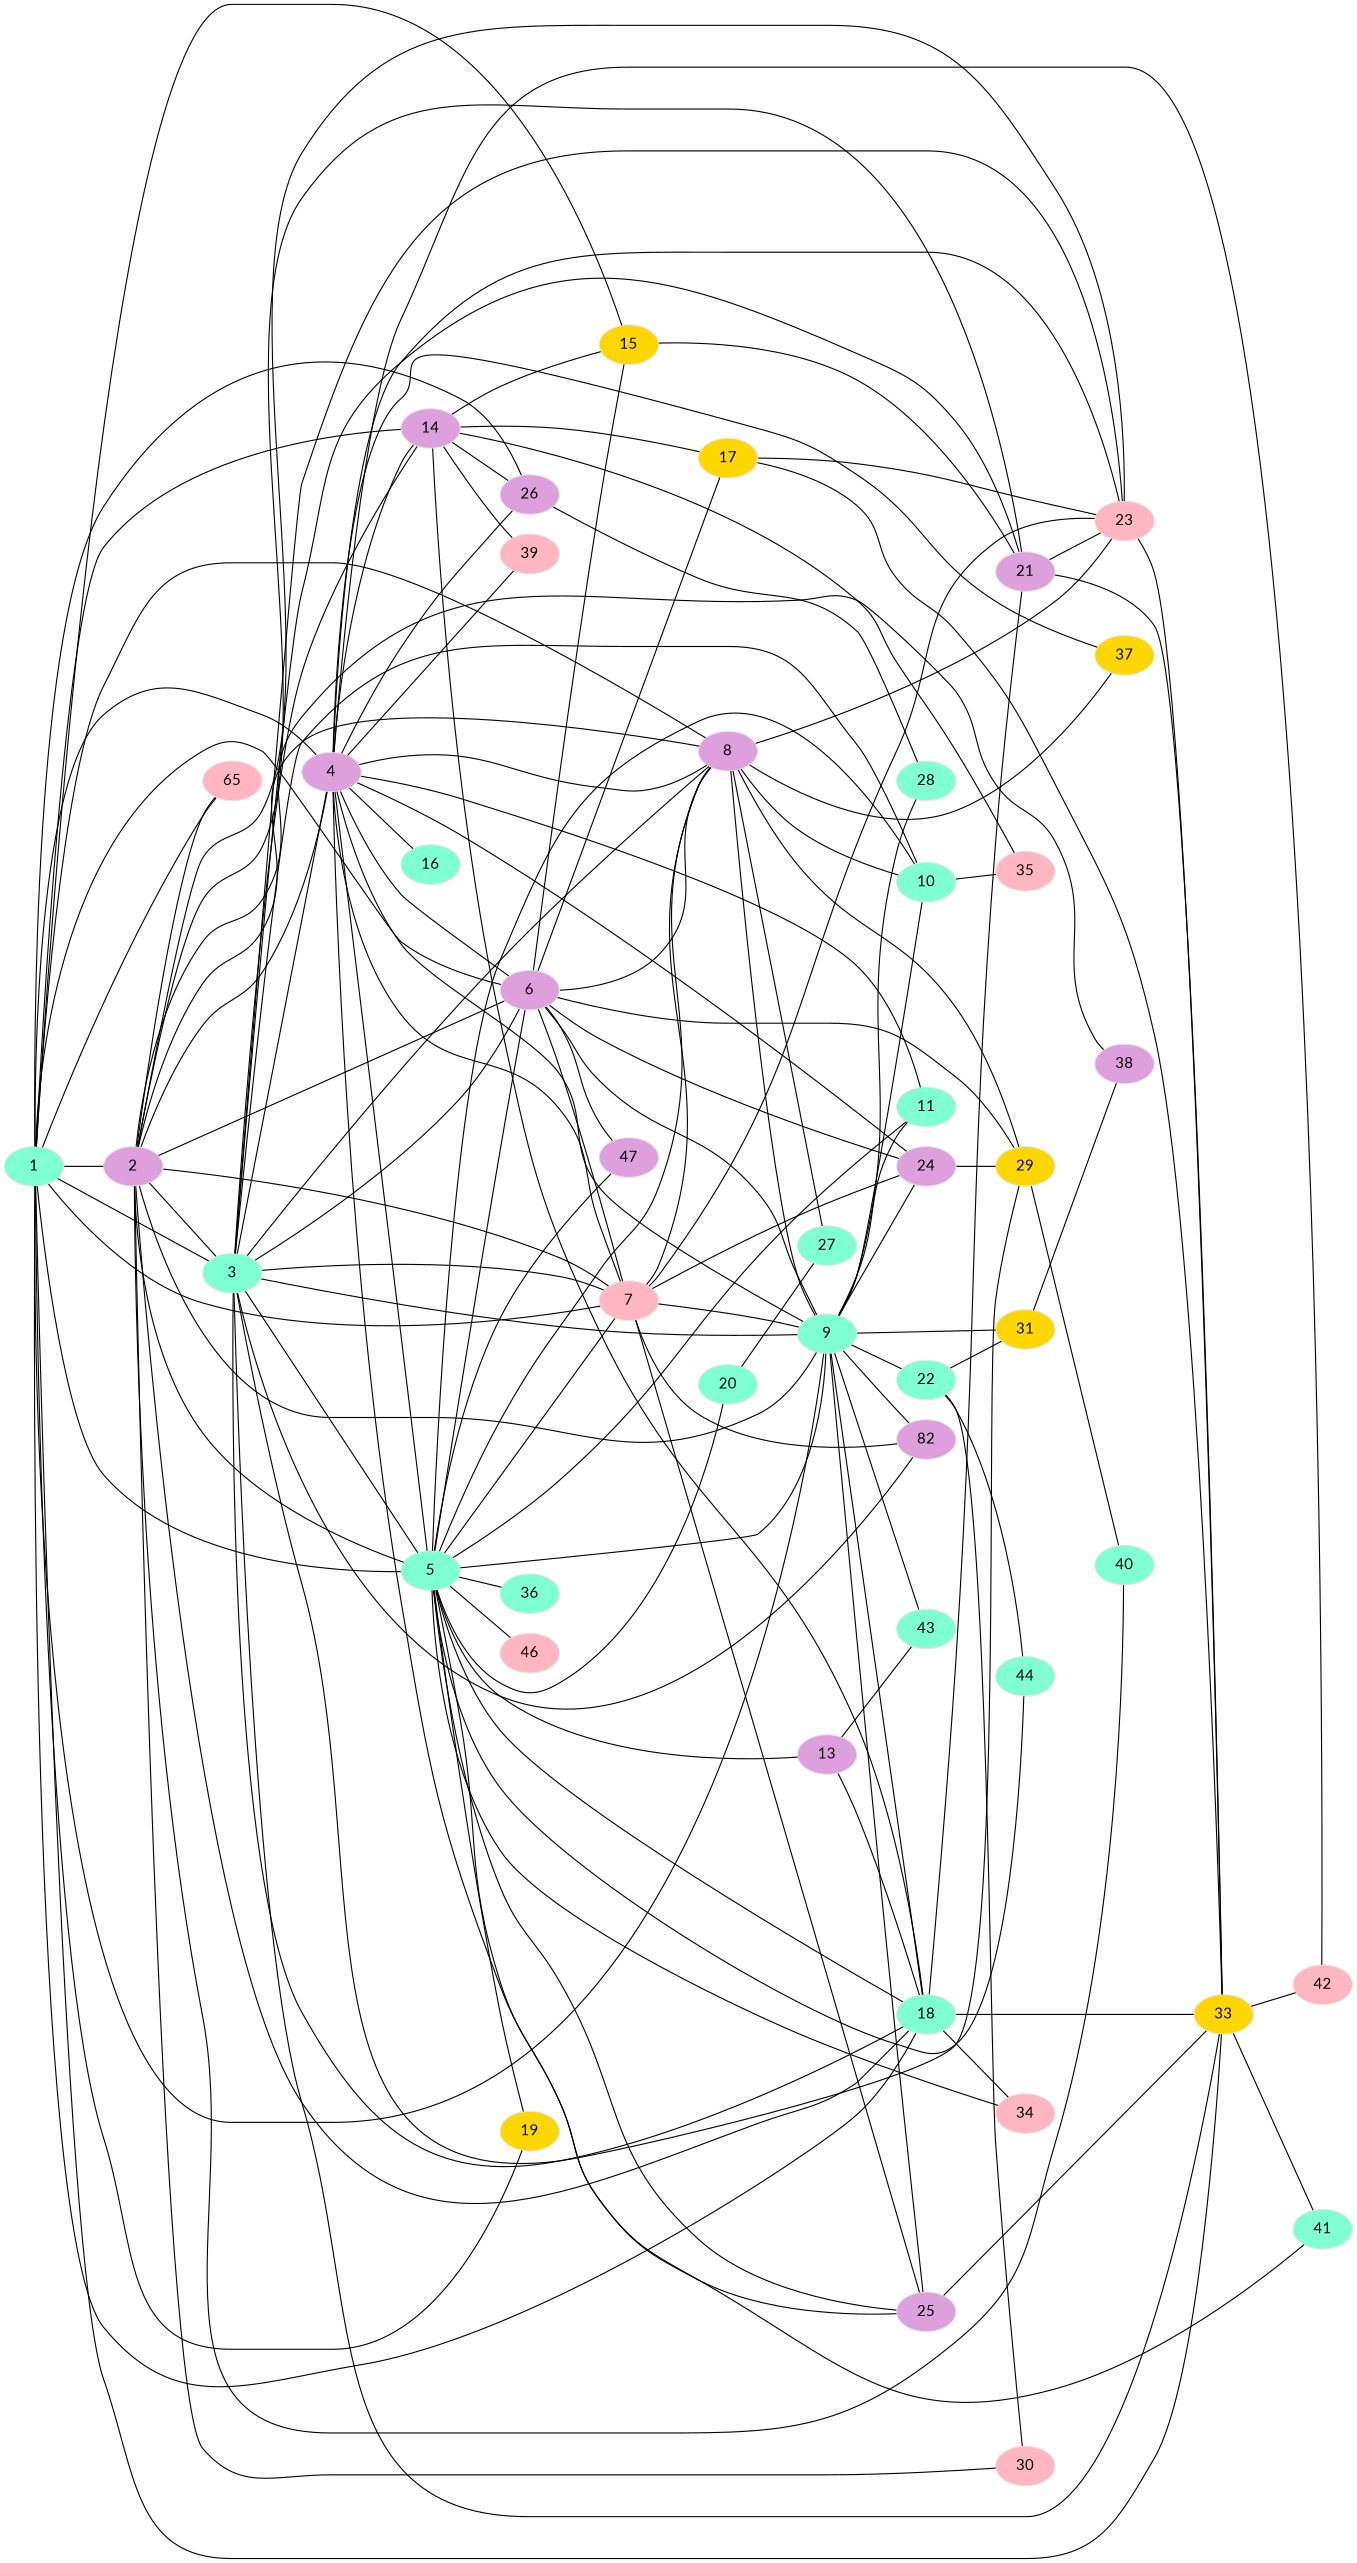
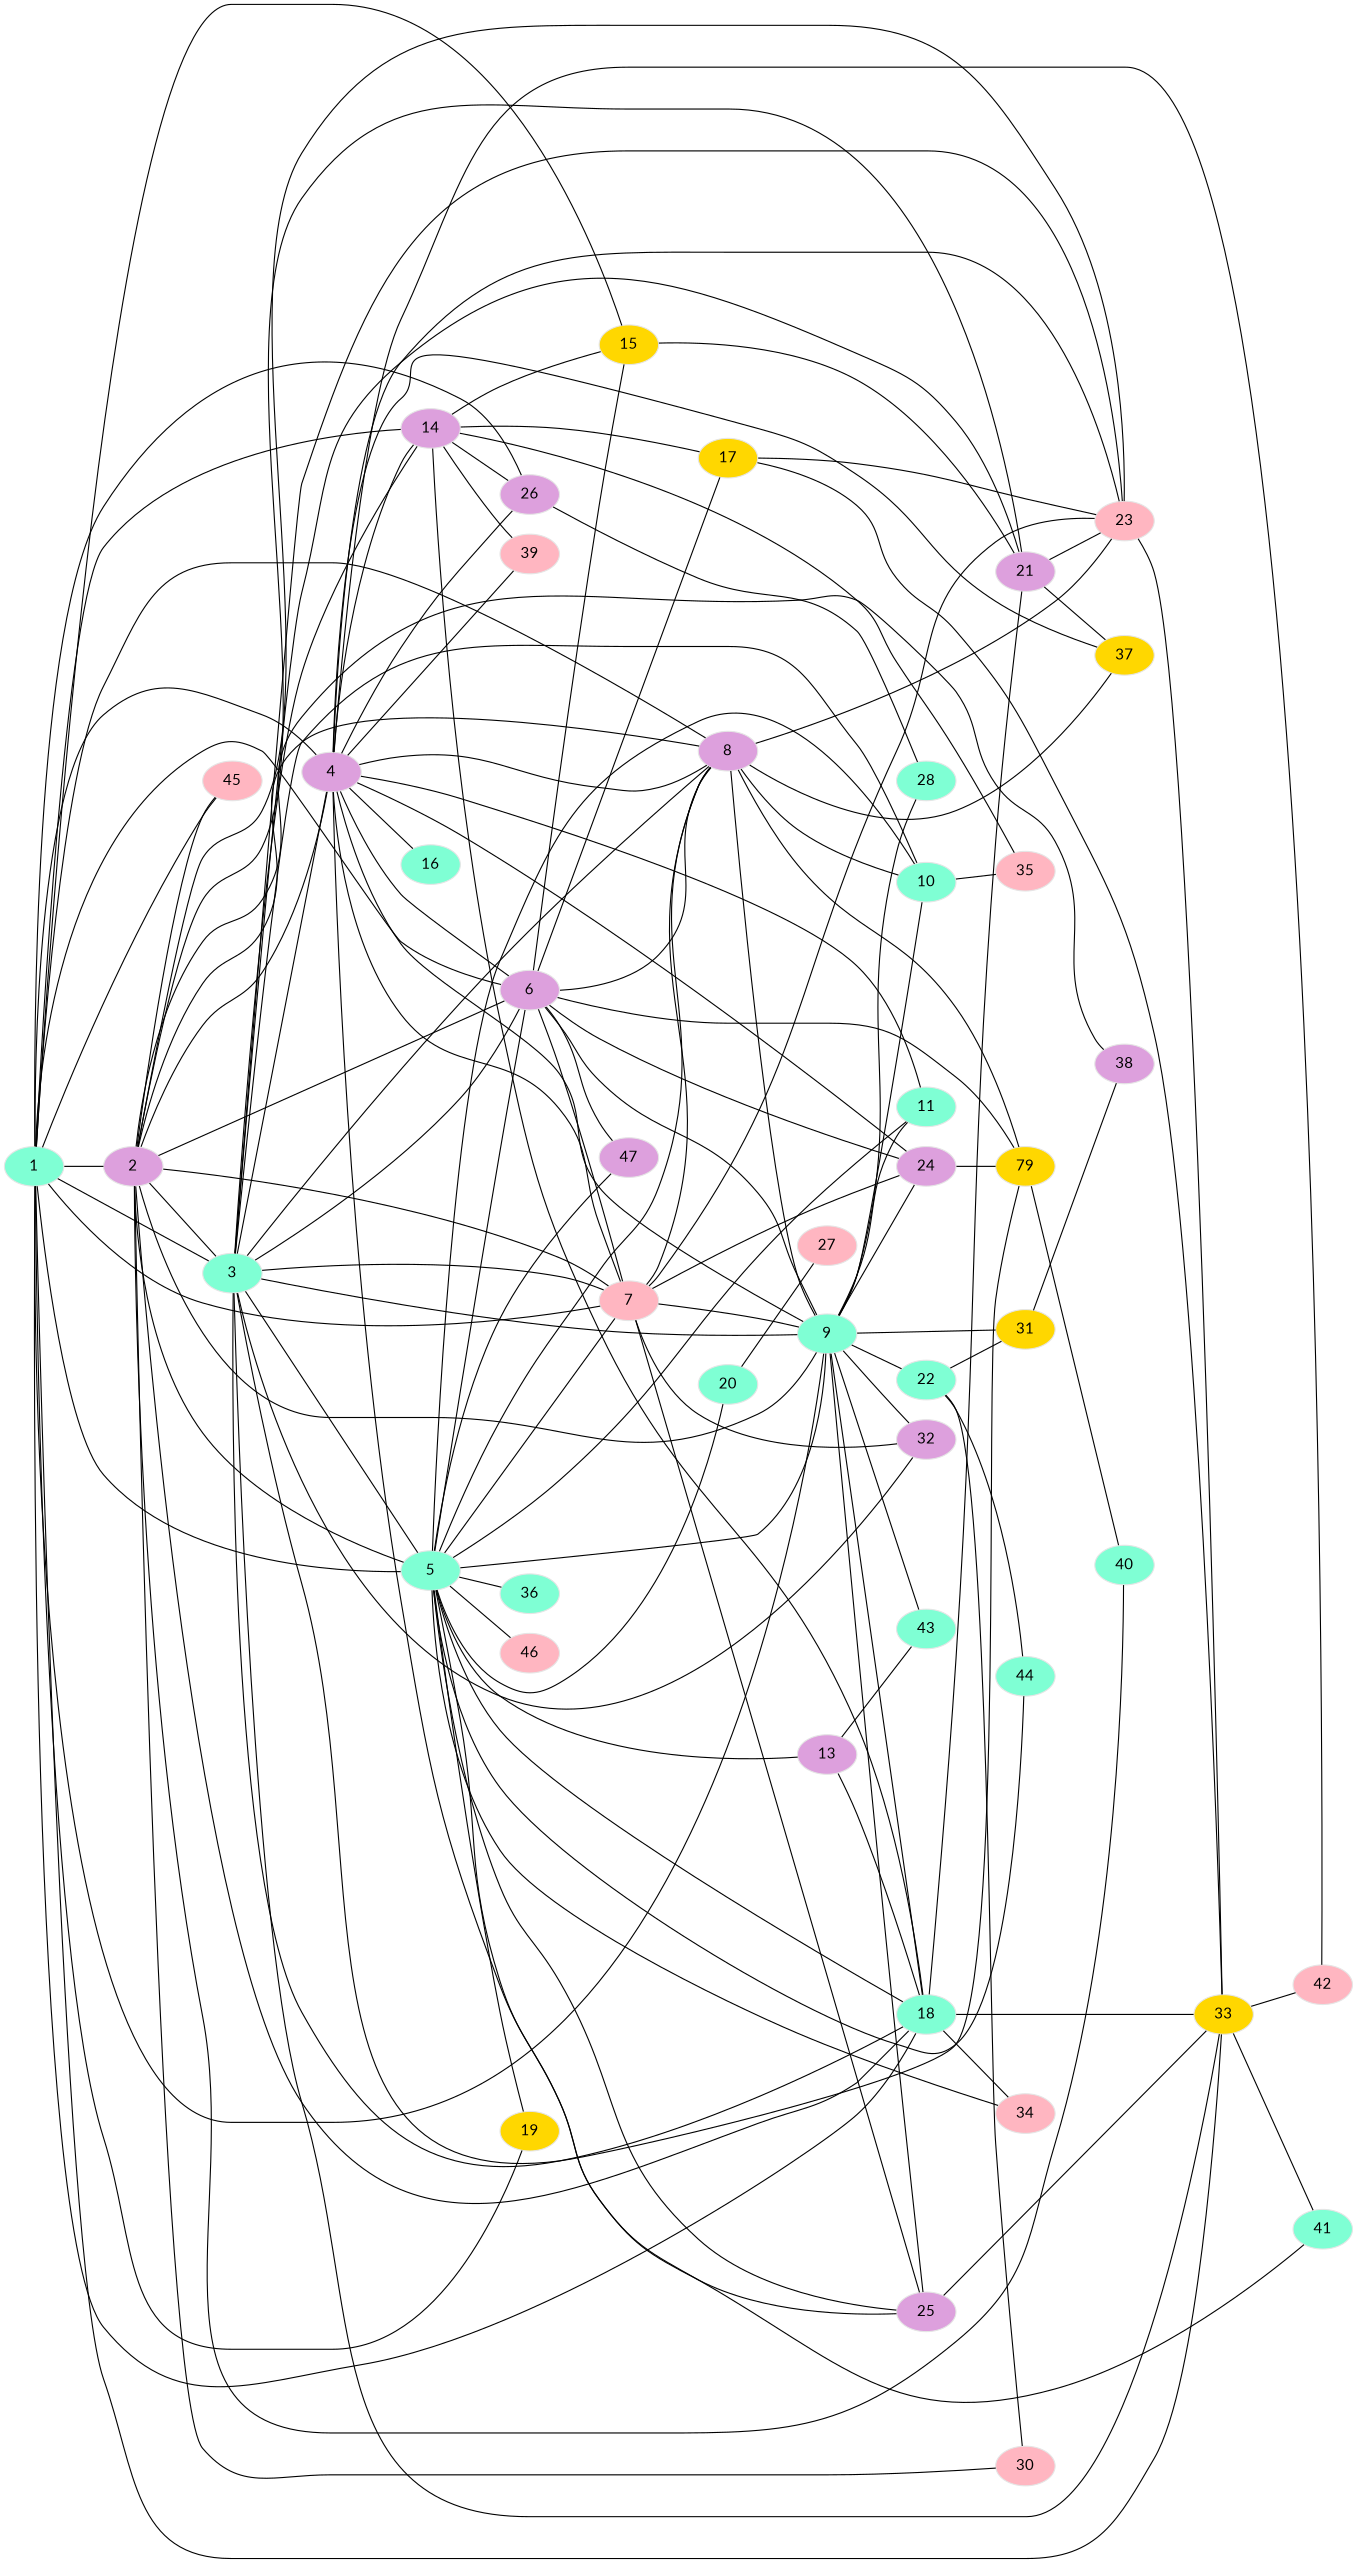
(232, 781) -> (232, 781)
(778, 998) -> none
(379, 1152) -> none
(1025, 1166) -> (1025, 1166)
(827, 1246) -> (827, 1246)
(1202, 1252) -> (1075, 613)
(926, 1440) -> (926, 1440)
